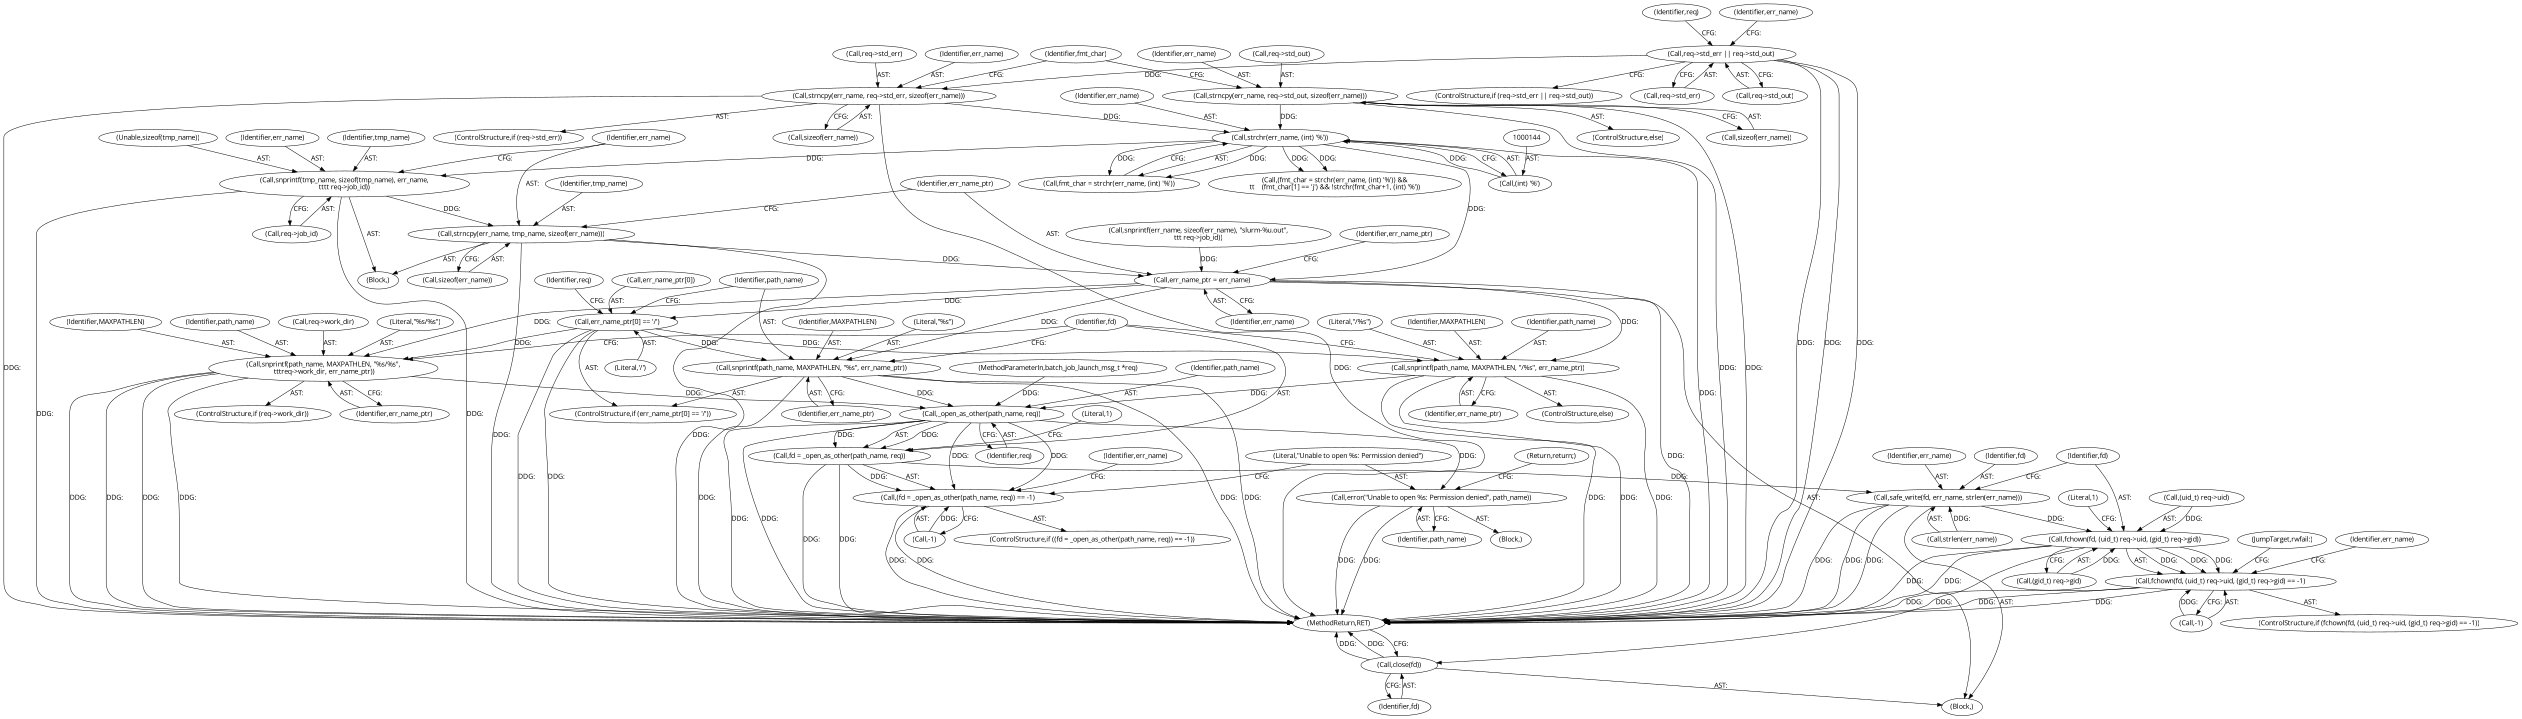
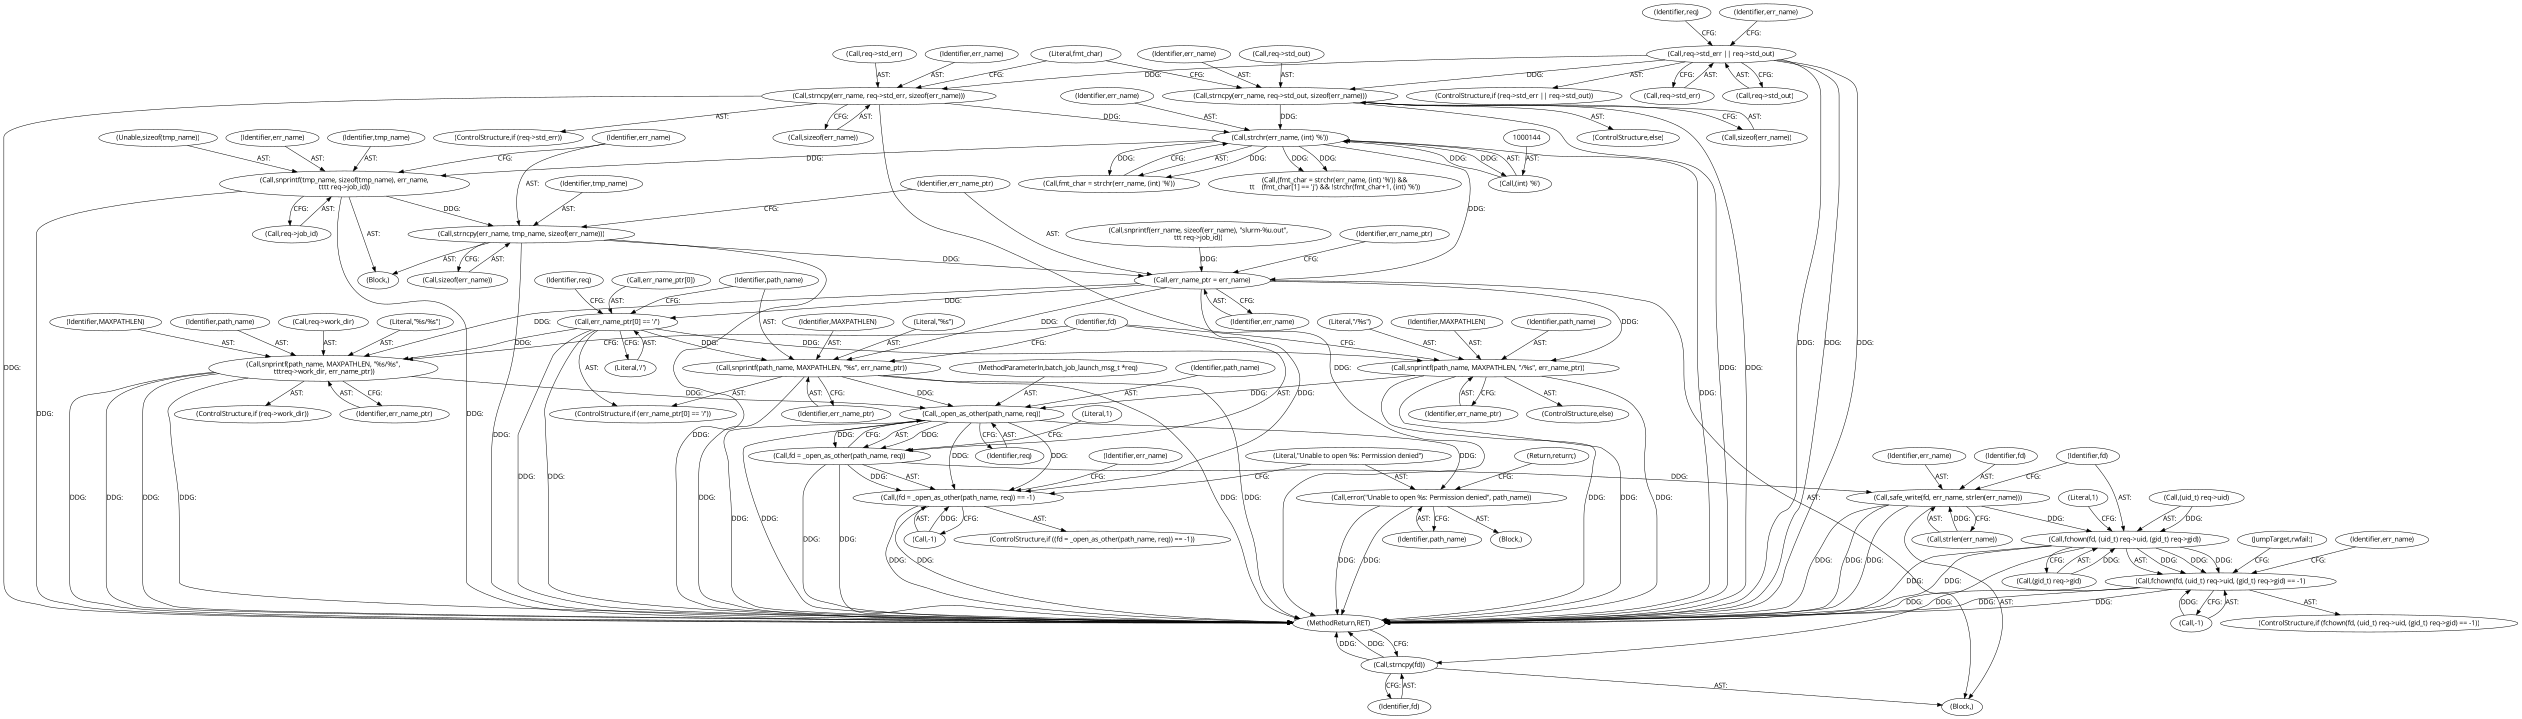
(1076, 54) -> (1076, 54)
none -> (1510, 74)
(1638, 75) -> (1638, 75)
(1490, 159) -> (1490, 159)
none -> (623, 343)
(1032, 393) -> (1032, 393)
(1661, 408) -> (1255, 439)
none -> (870, 430)
none -> (1975, 515)
(1399, 665) -> (1399, 665)
